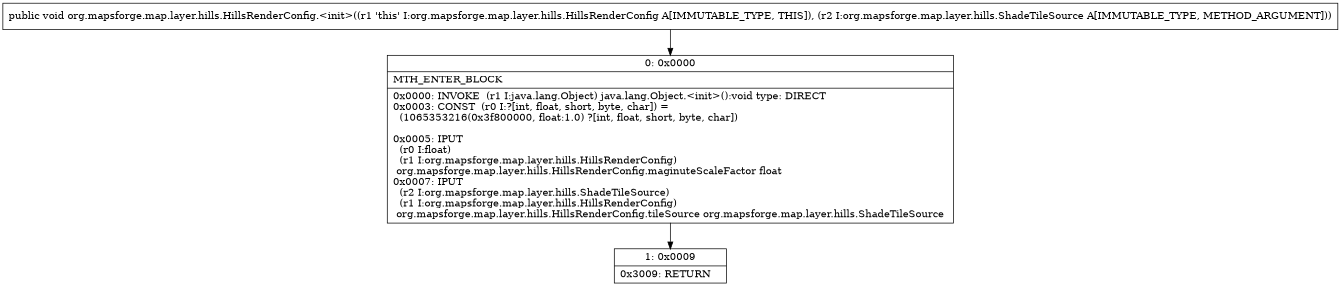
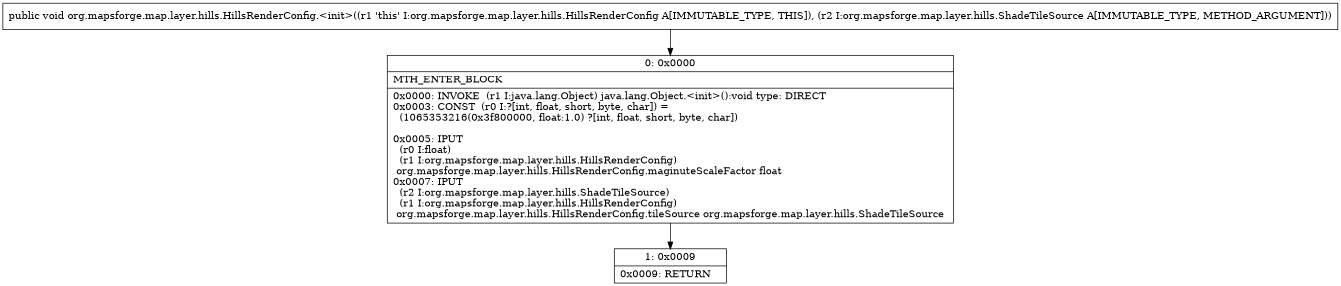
(670, 274) -> (670, 274)
